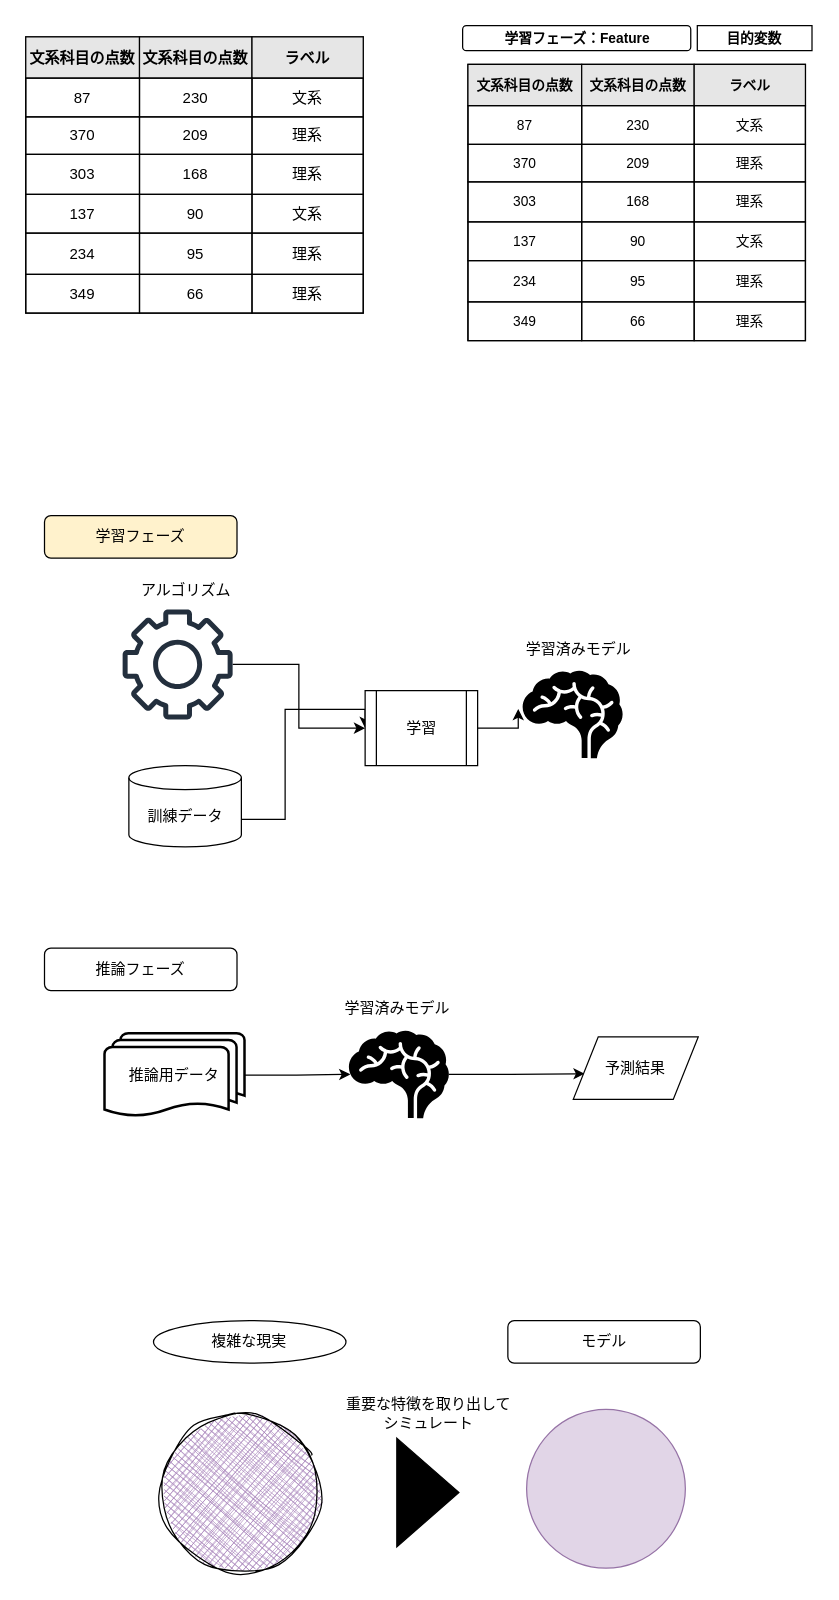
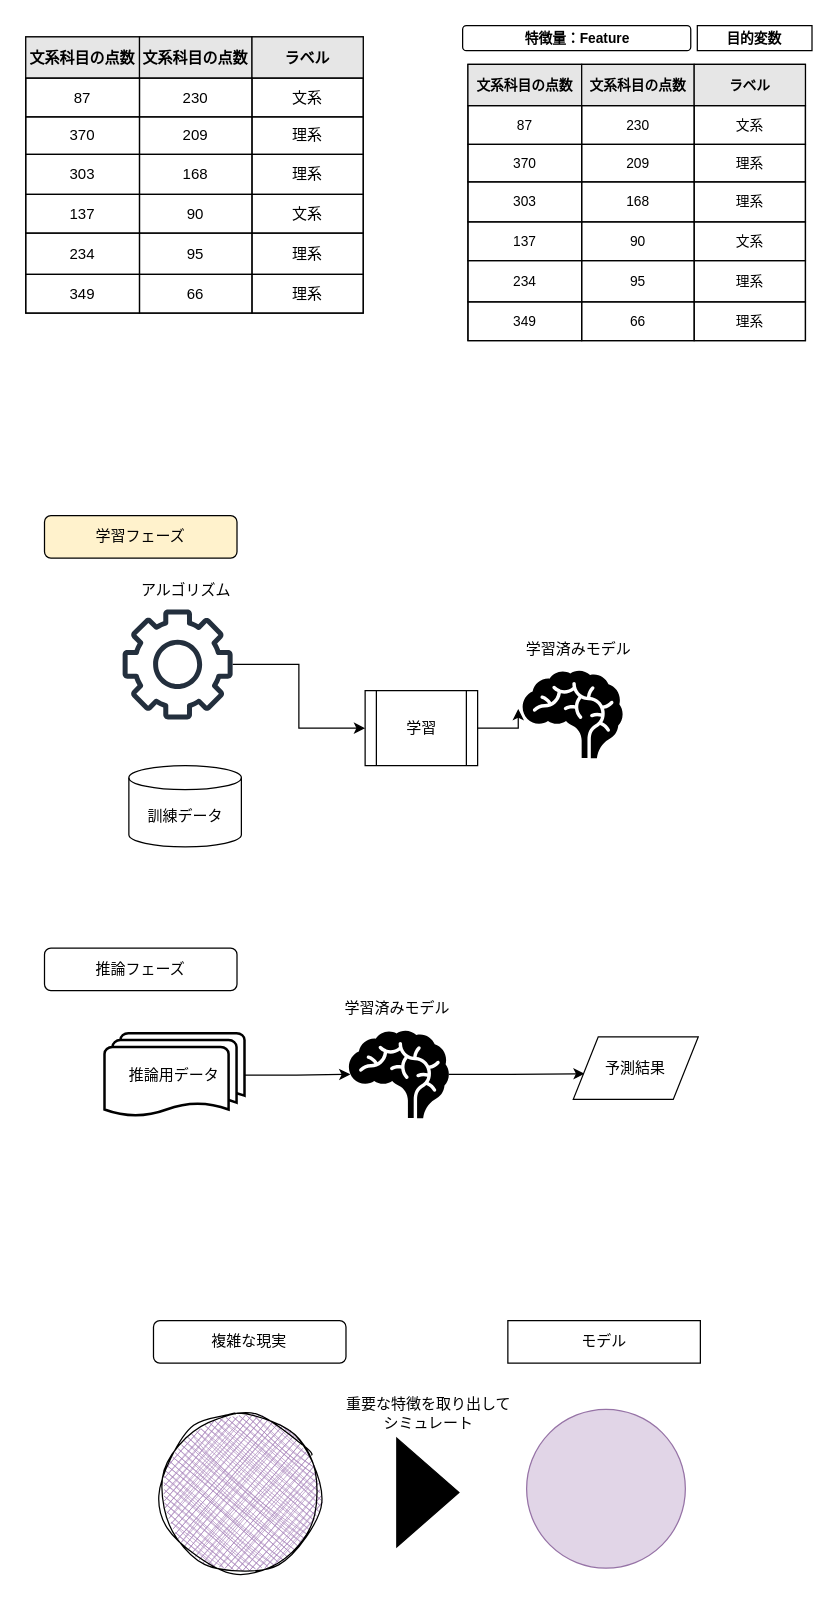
(578, 38) -> (578, 38)
(285, 741) -> none
(250, 1342) -> (250, 1342)
(604, 1342) -> (604, 1342)
